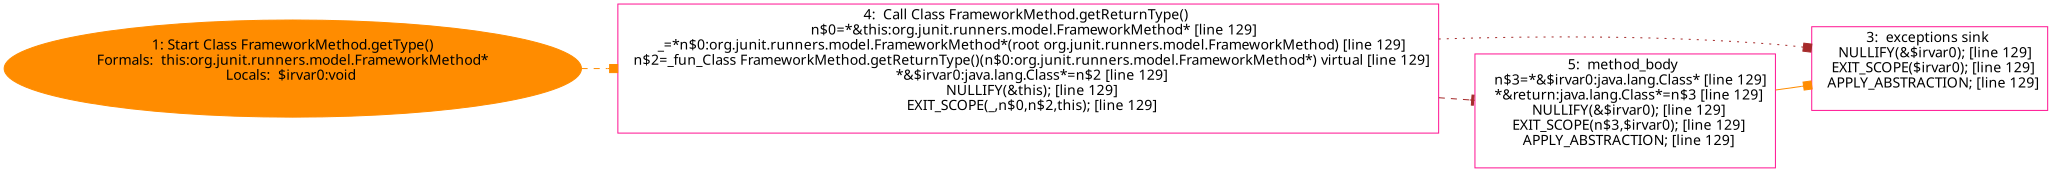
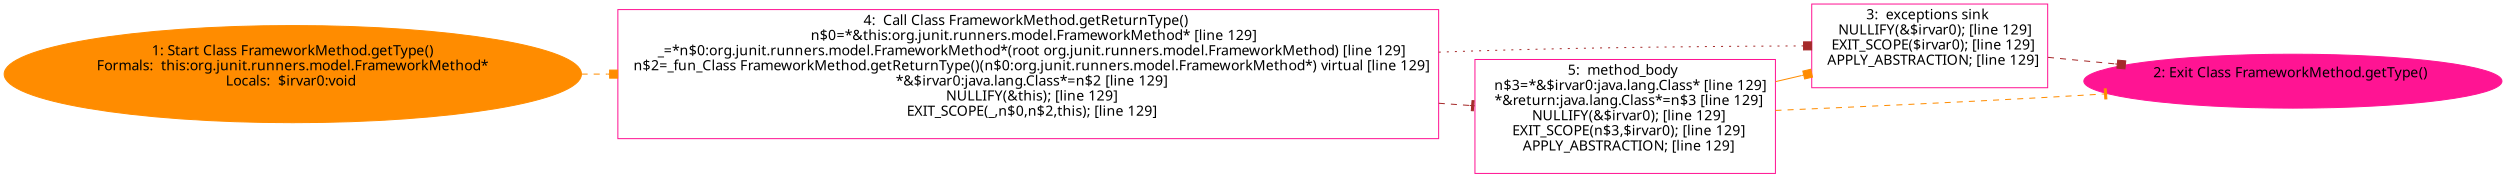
none -> (2293, 81)
